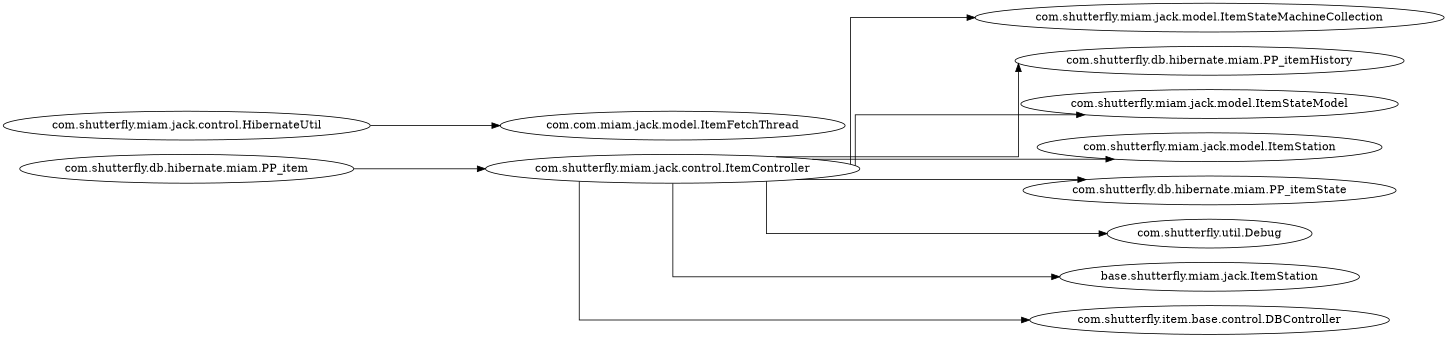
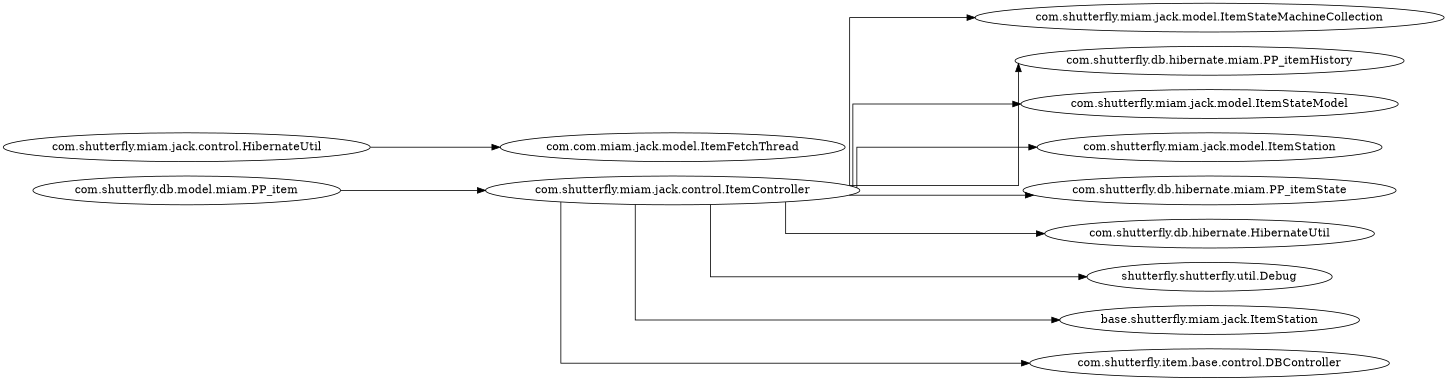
(187, 169) -> (187, 190)
none -> (1210, 234)
(1210, 234) -> (1210, 277)
